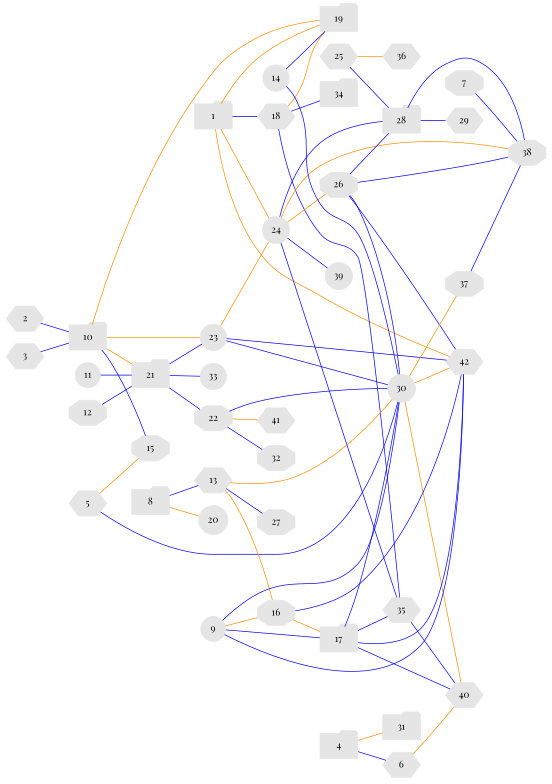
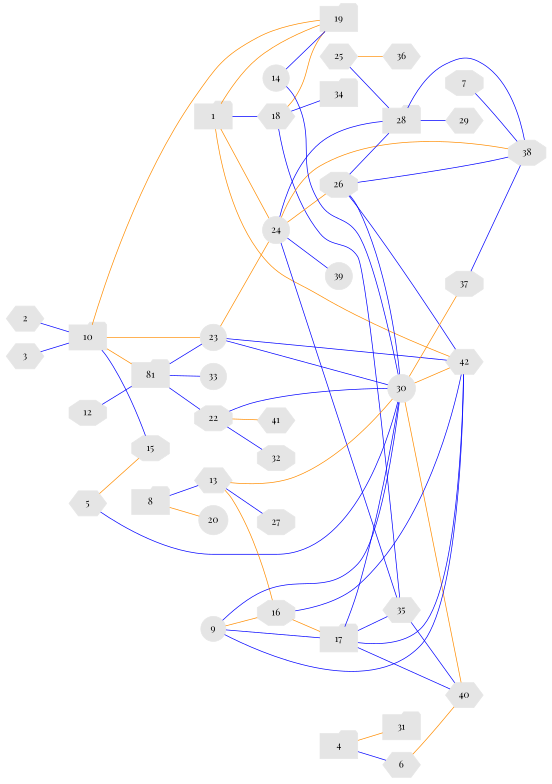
(88, 375) -> none
(151, 375) -> (151, 375)
